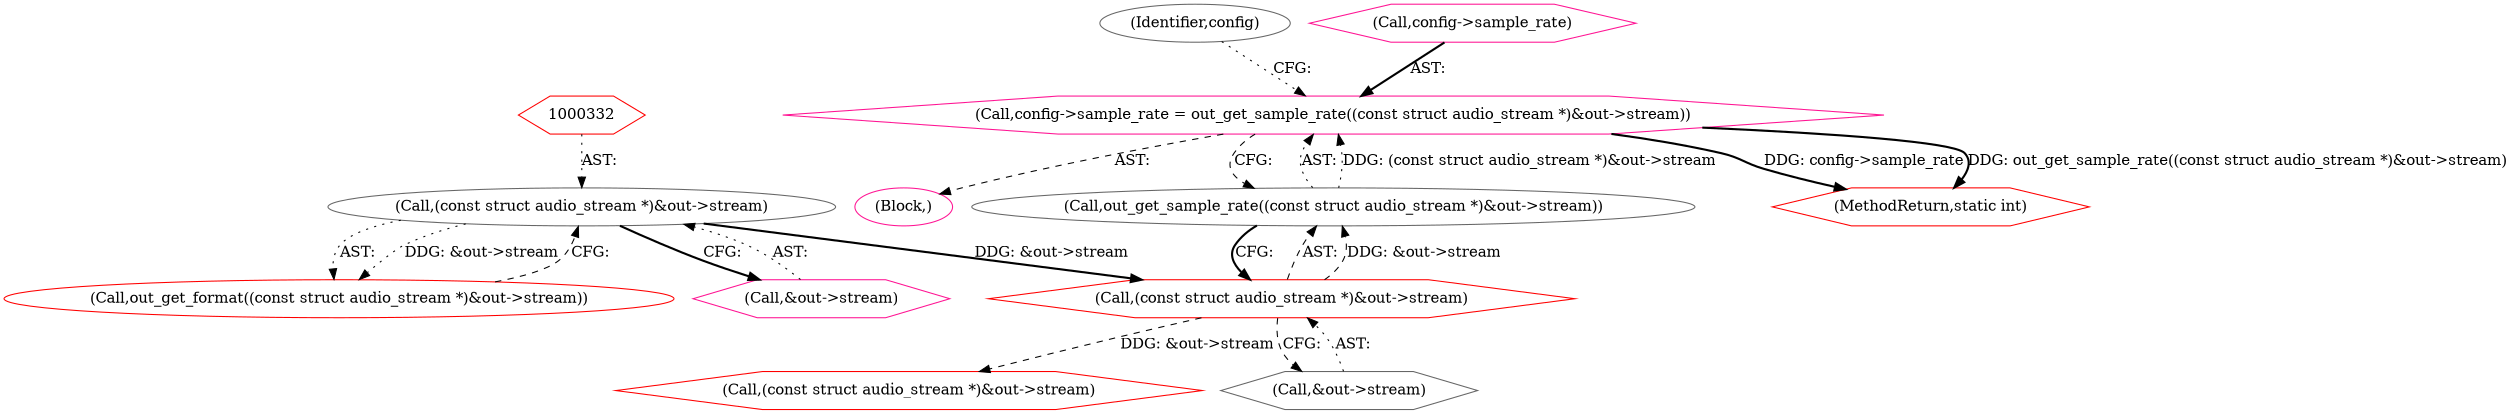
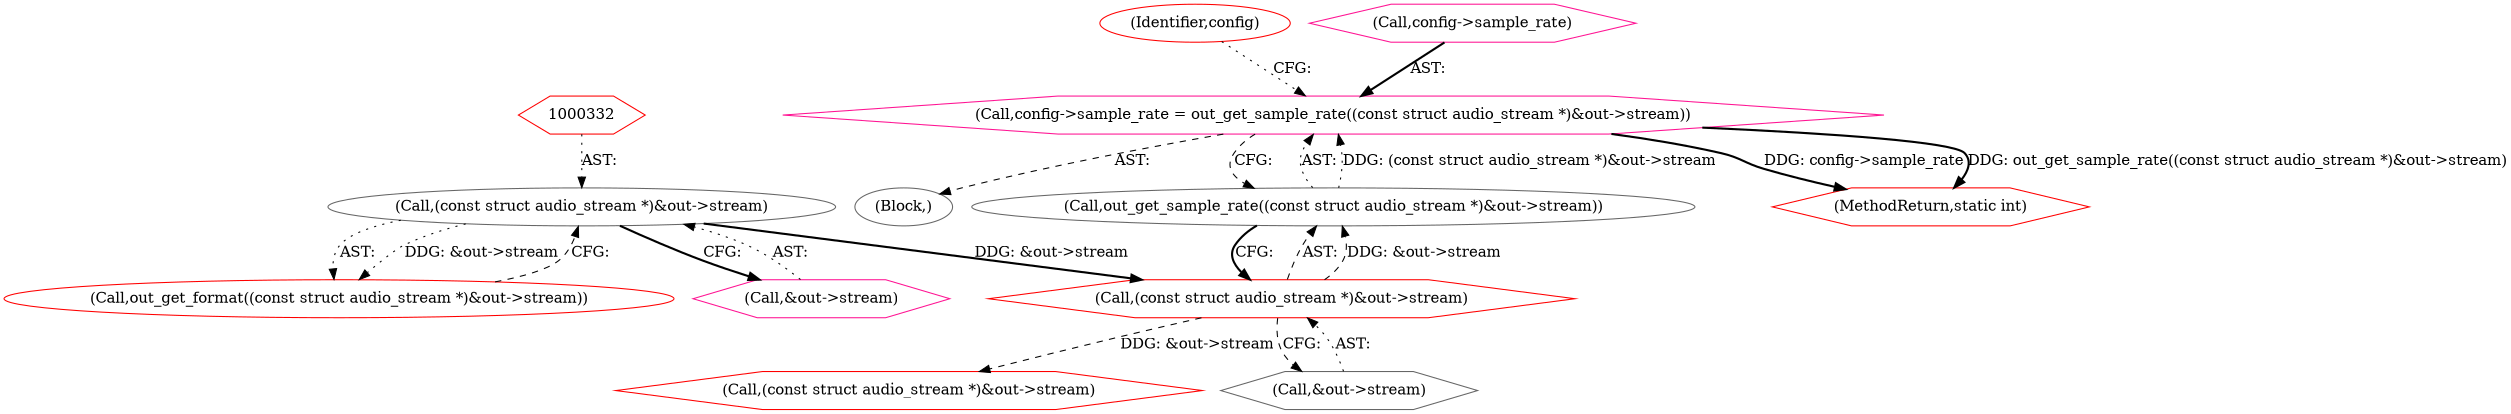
(1195, 23) -> (1195, 23)
(904, 207) -> (904, 207)
